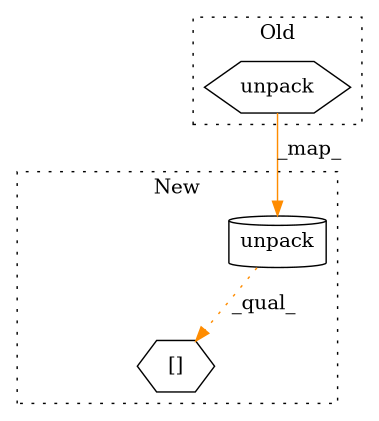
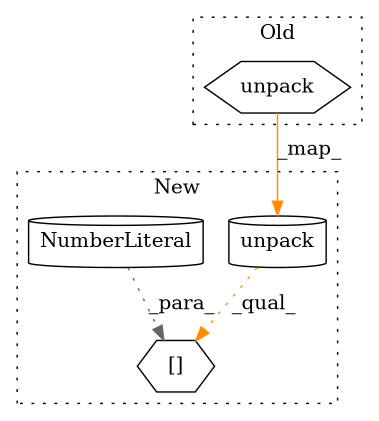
none -> (116, 242)
